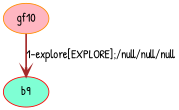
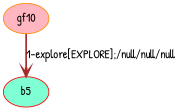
(26, 92) -> (26, 92)
